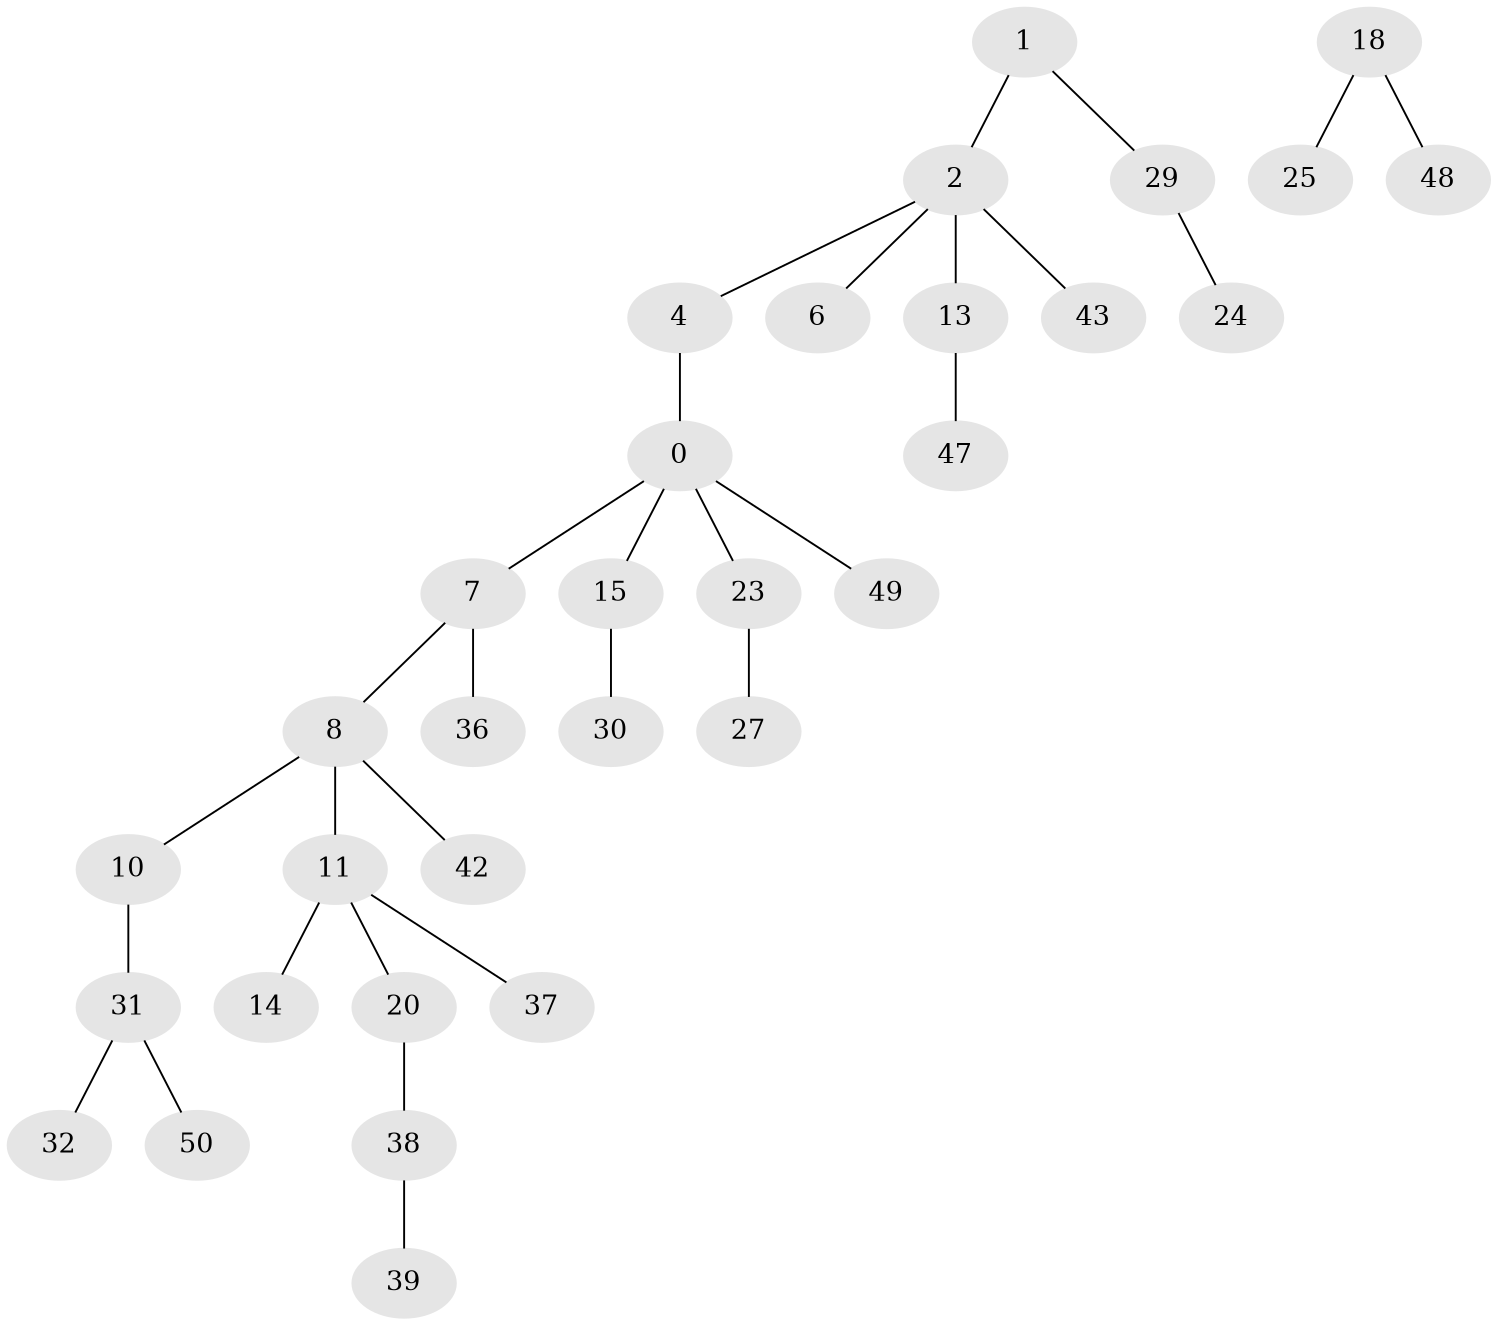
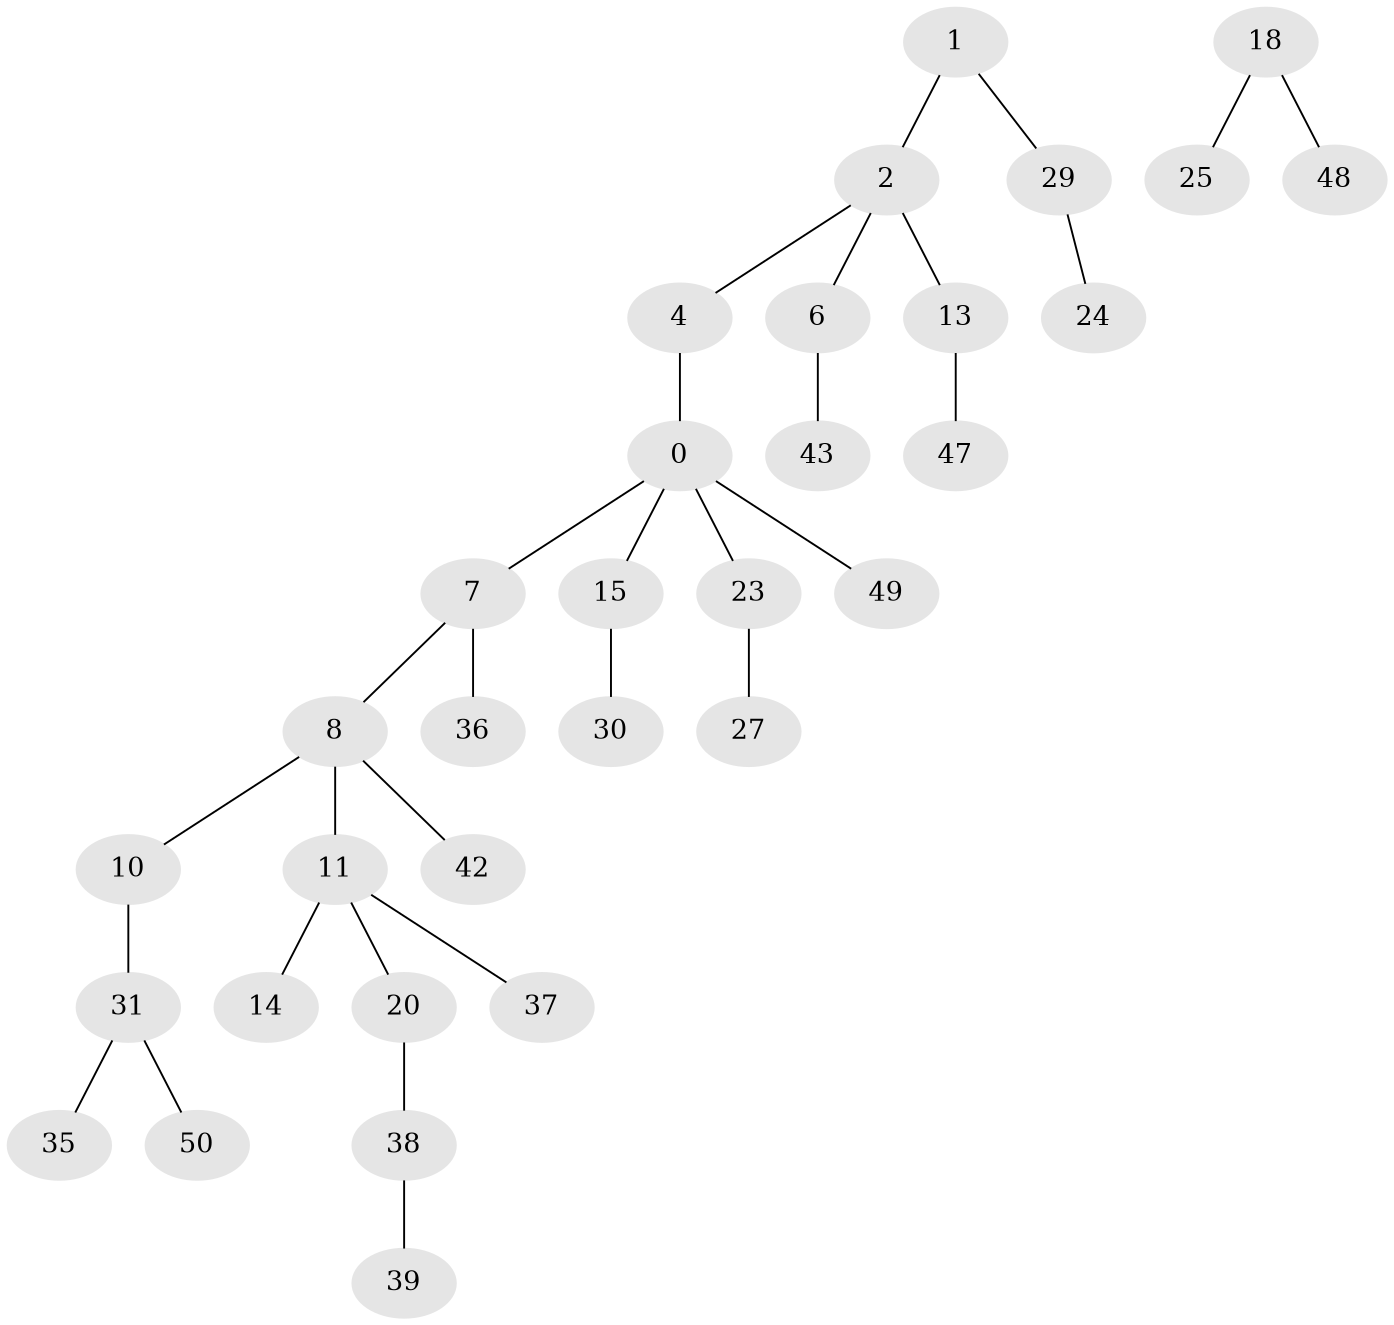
(1024, 249) -> (818, 387)
(59, 1145) -> (59, 1145)
